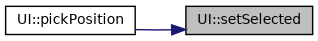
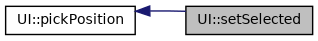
(154, 30) -> (168, 11)
